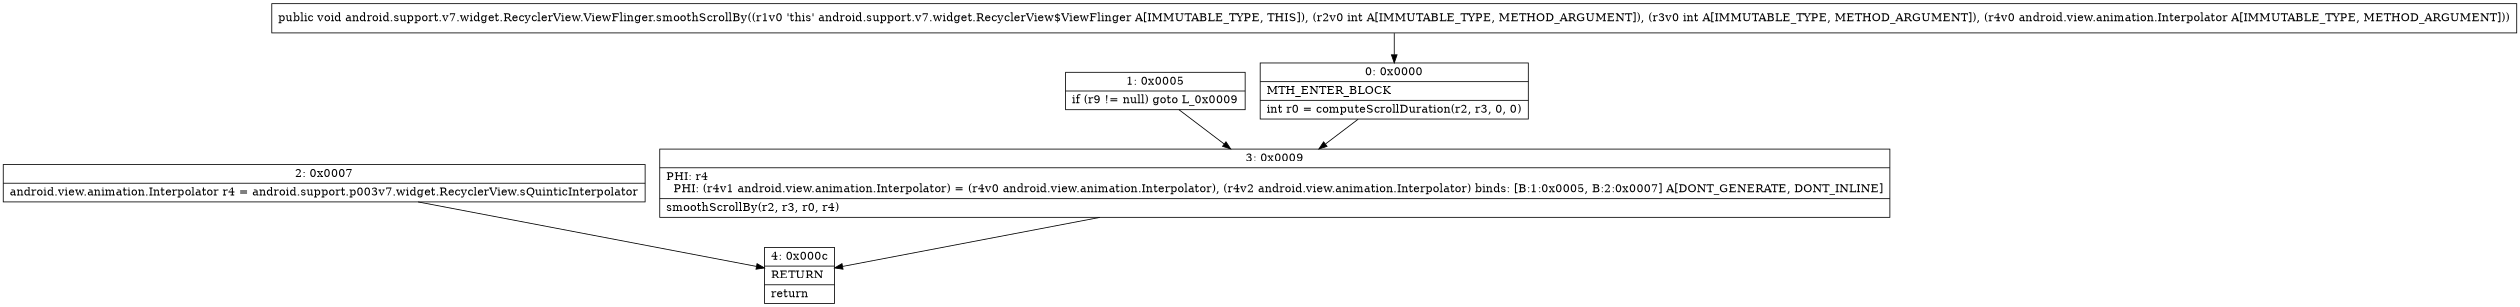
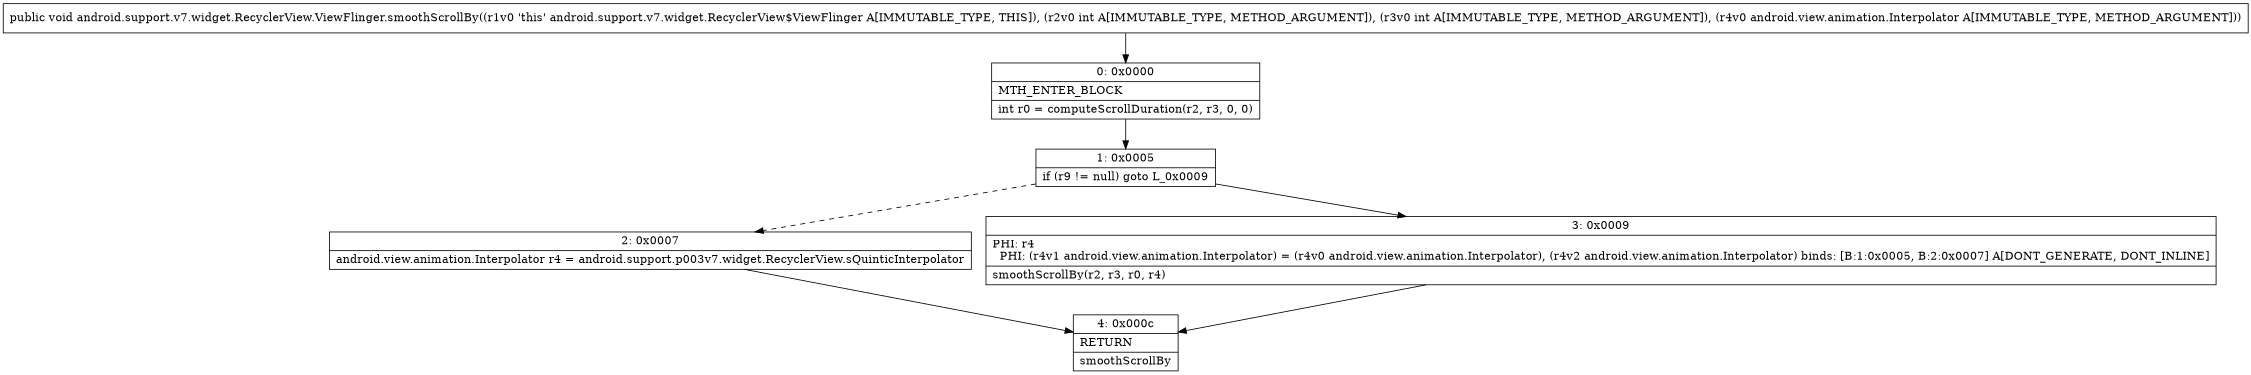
(1342, 132) -> (1126, 130)
none -> (900, 207)
(790, 294) -> (1126, 361)
